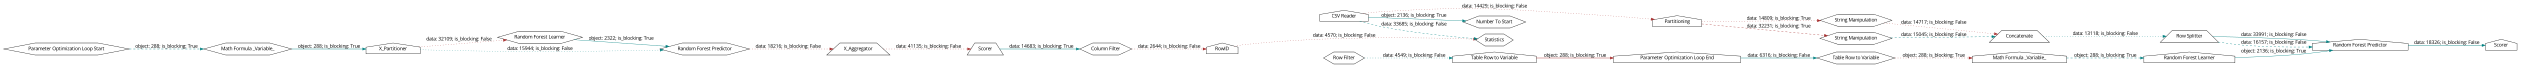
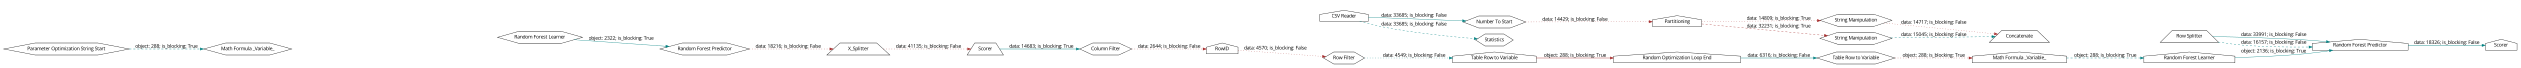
(1507, 10) -> (1587, 22)
(1414, 16) -> (1414, 16)
(2103, 36) -> none
(1354, 38) -> (1280, 53)
(66, 49) -> (66, 49)
(393, 49) -> none
(858, 49) -> (858, 49)
(1677, 58) -> (1677, 58)
